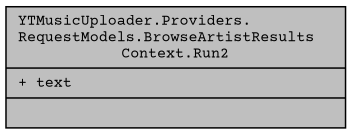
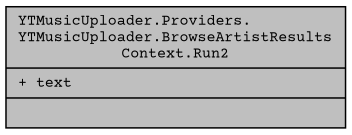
(167, 37) -> (176, 37)
